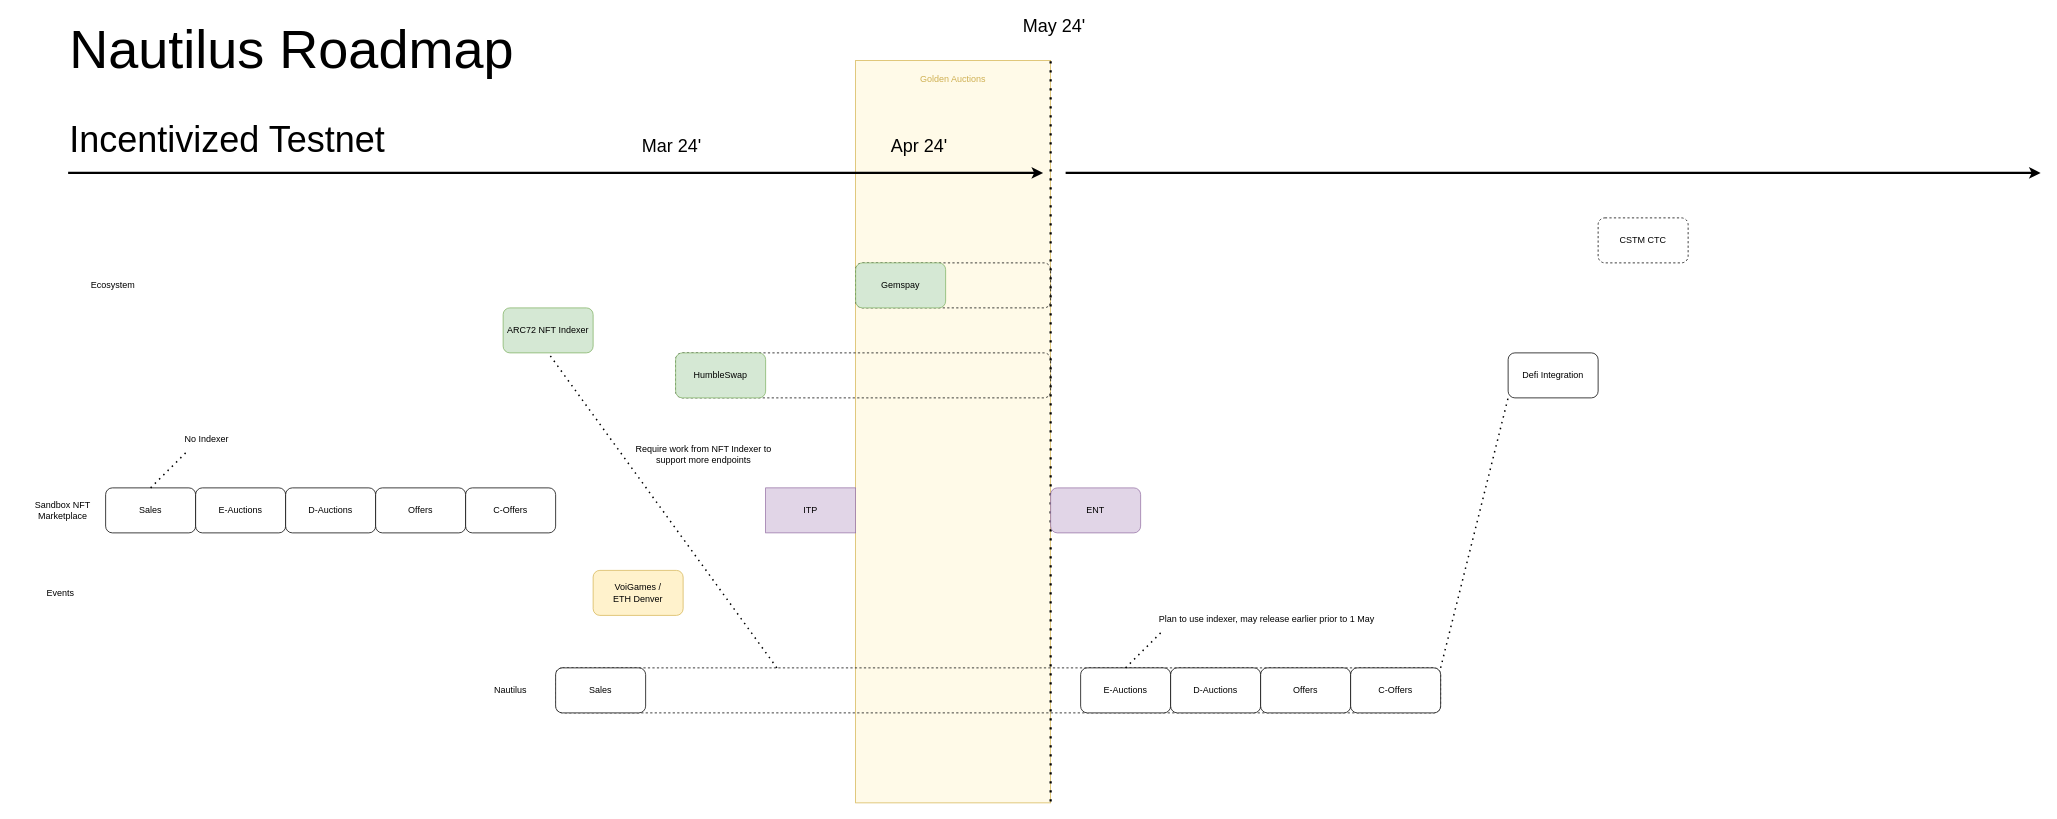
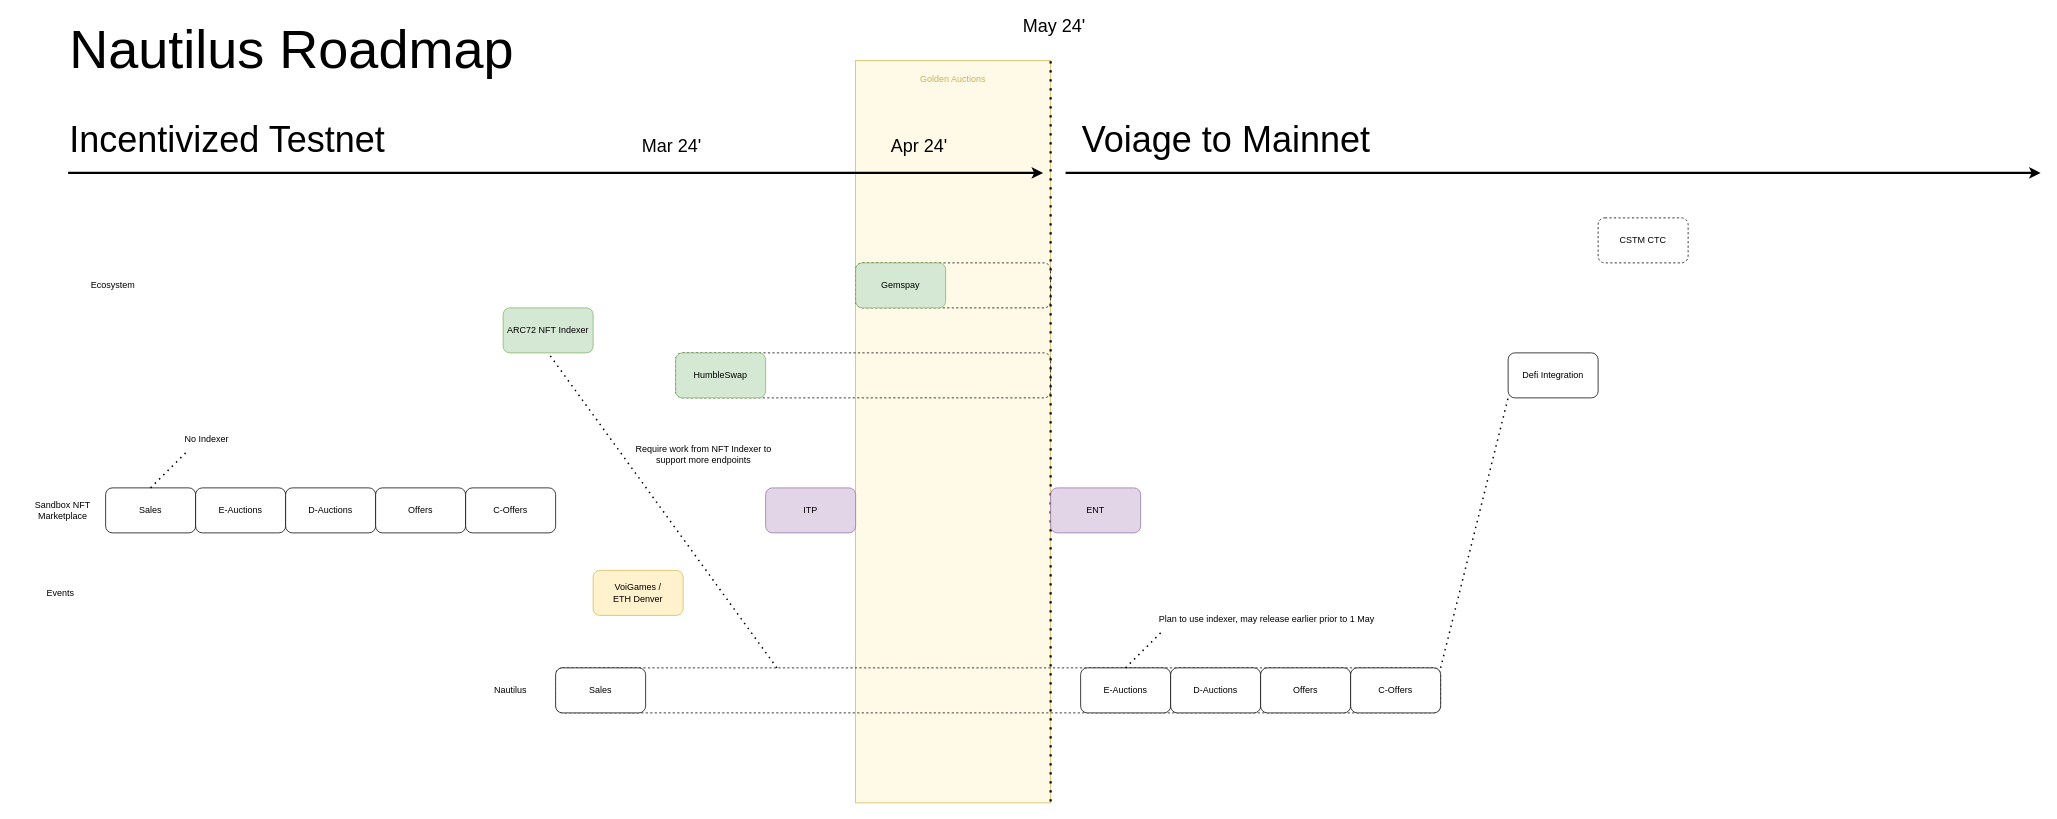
none -> (1482, 139)
(810, 510) -> (810, 510)
